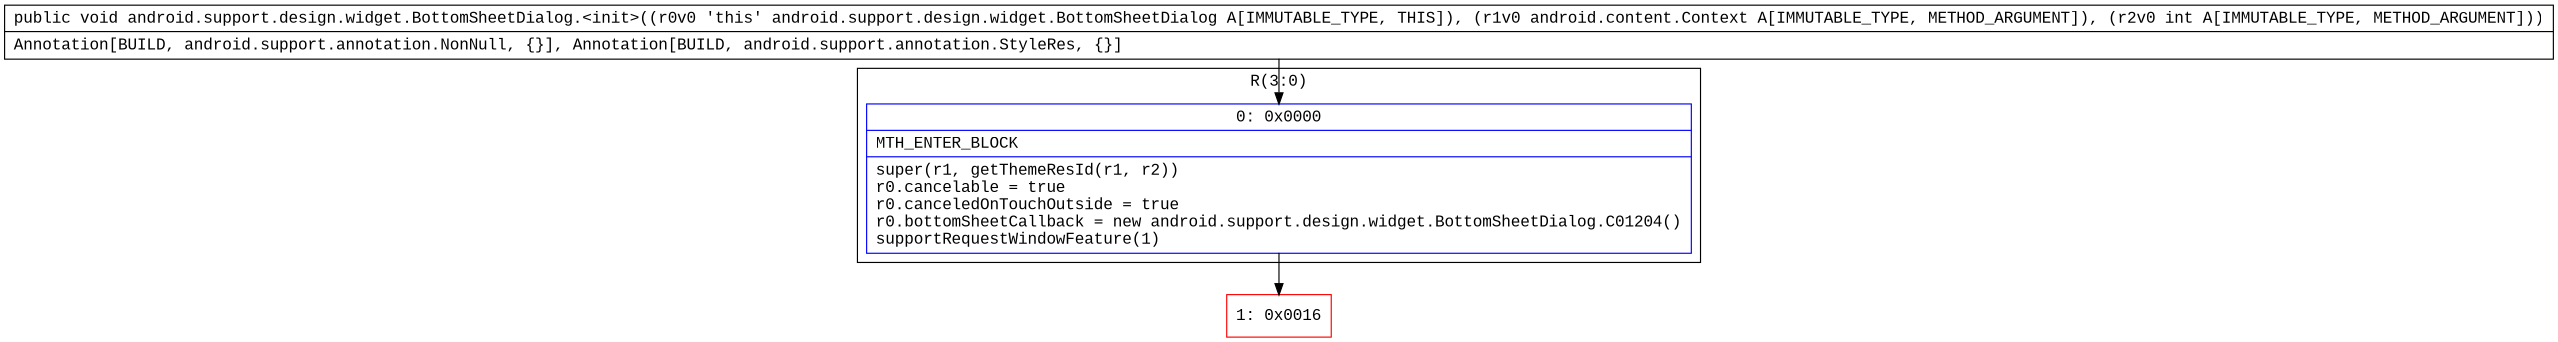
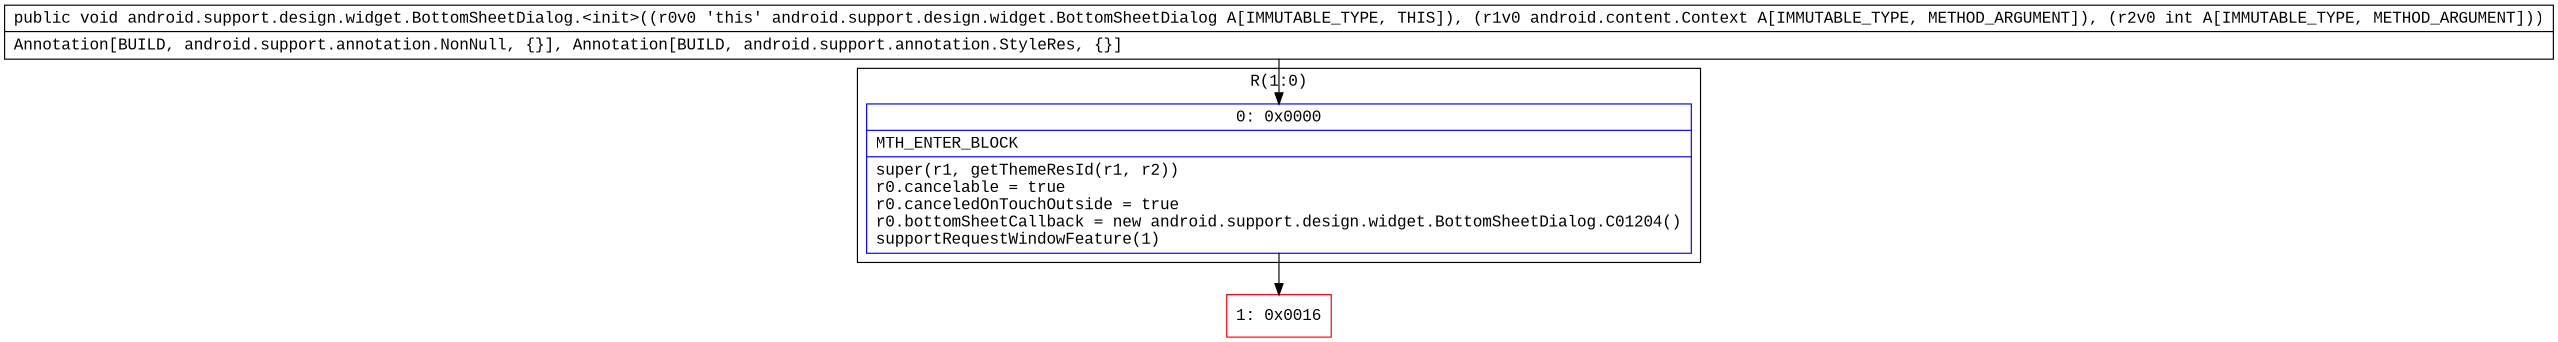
(1279, 82) -> (1279, 82)
